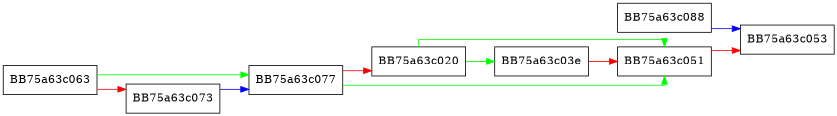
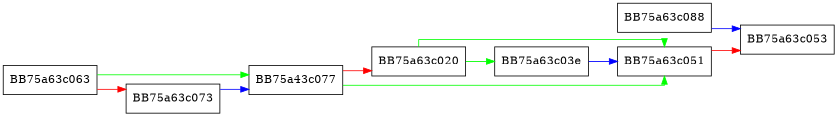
(599, 61) -> (599, 61)
(296, 80) -> (296, 80)
